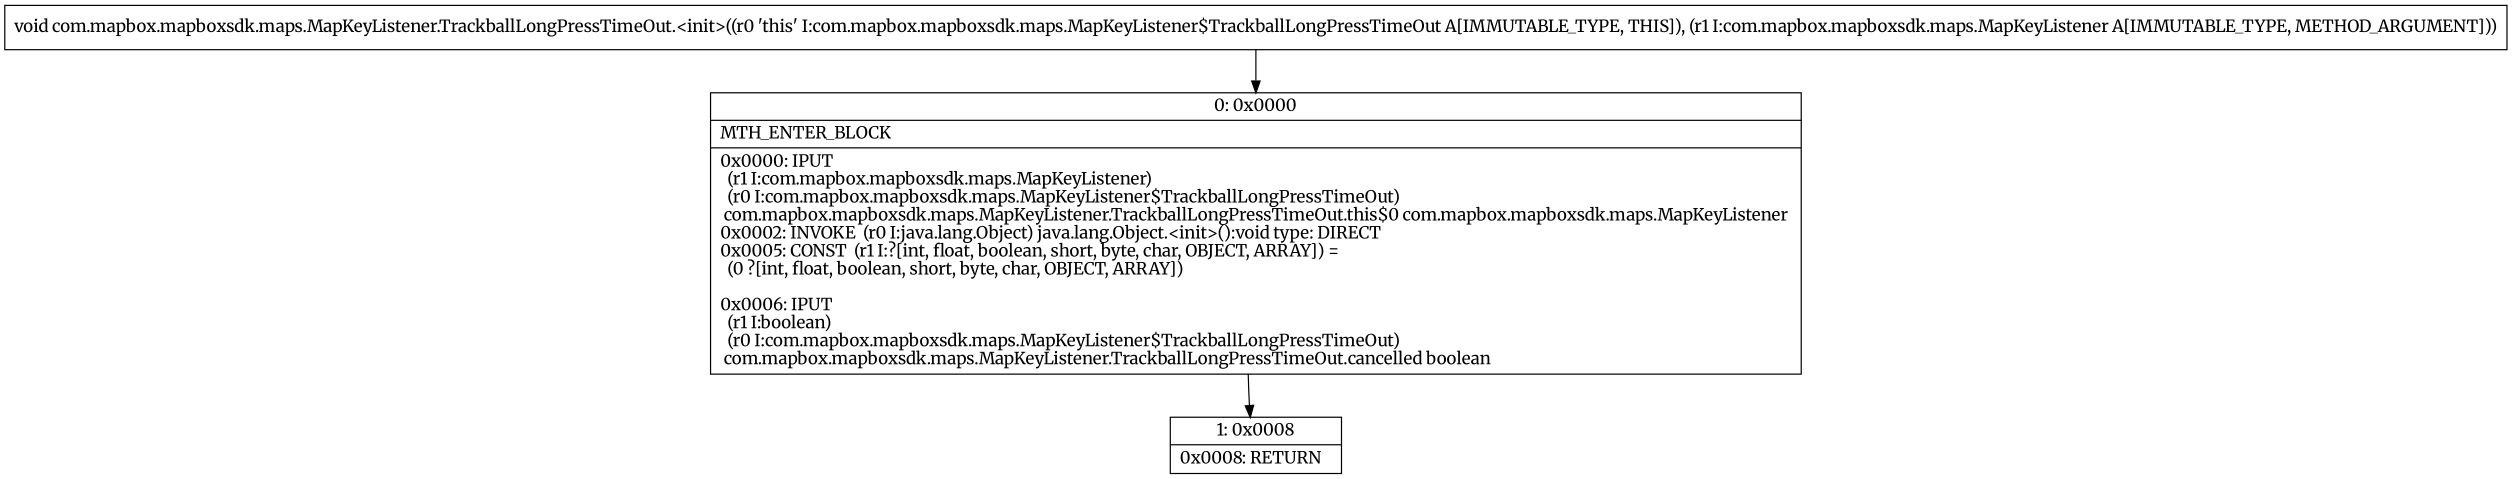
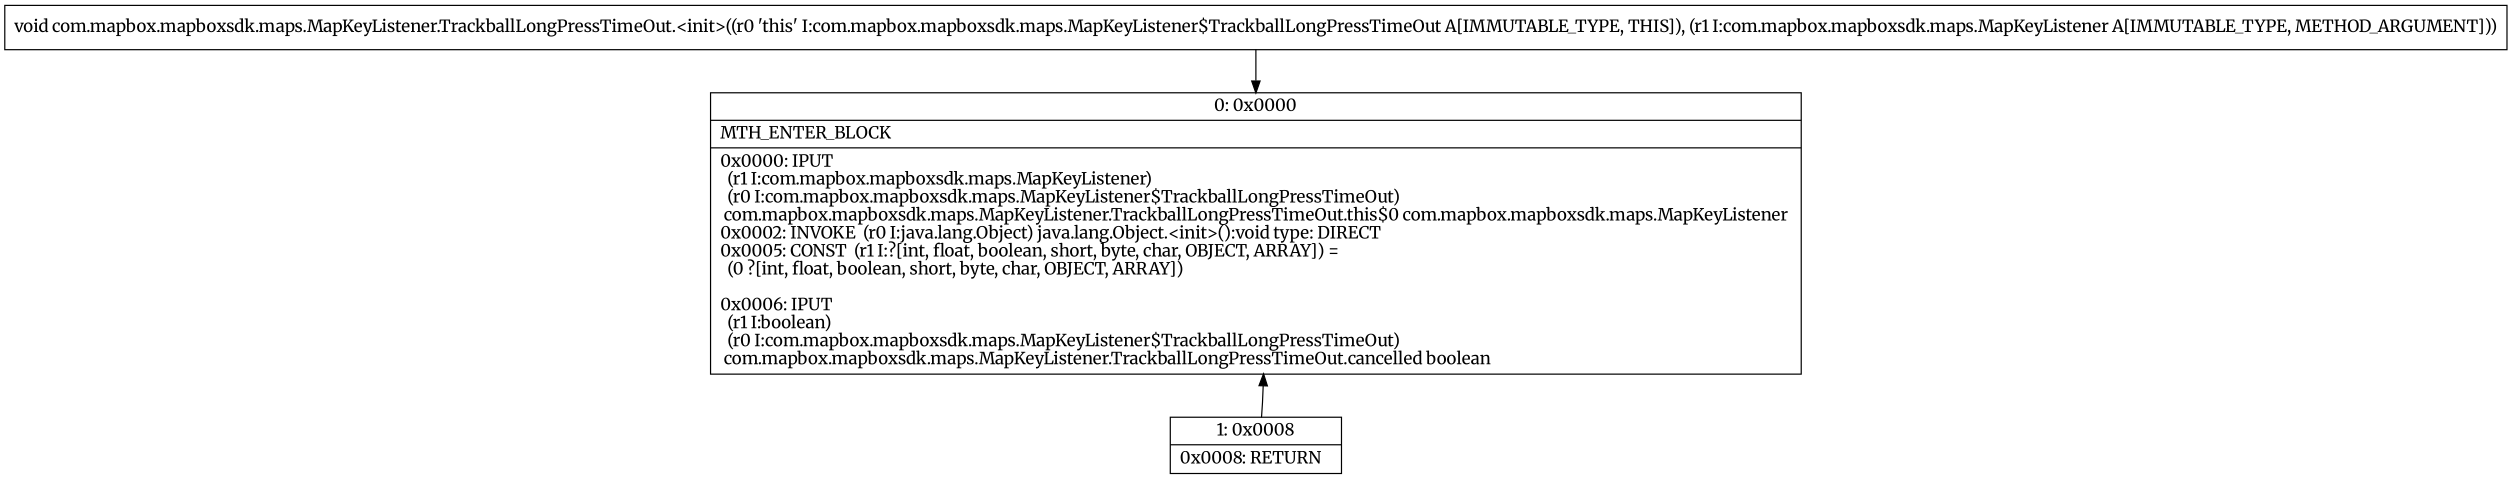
(1249, 390) -> (1263, 402)
